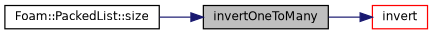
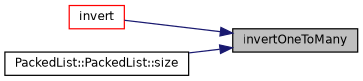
(82, 17) -> (97, 64)
(344, 17) -> (172, 26)
